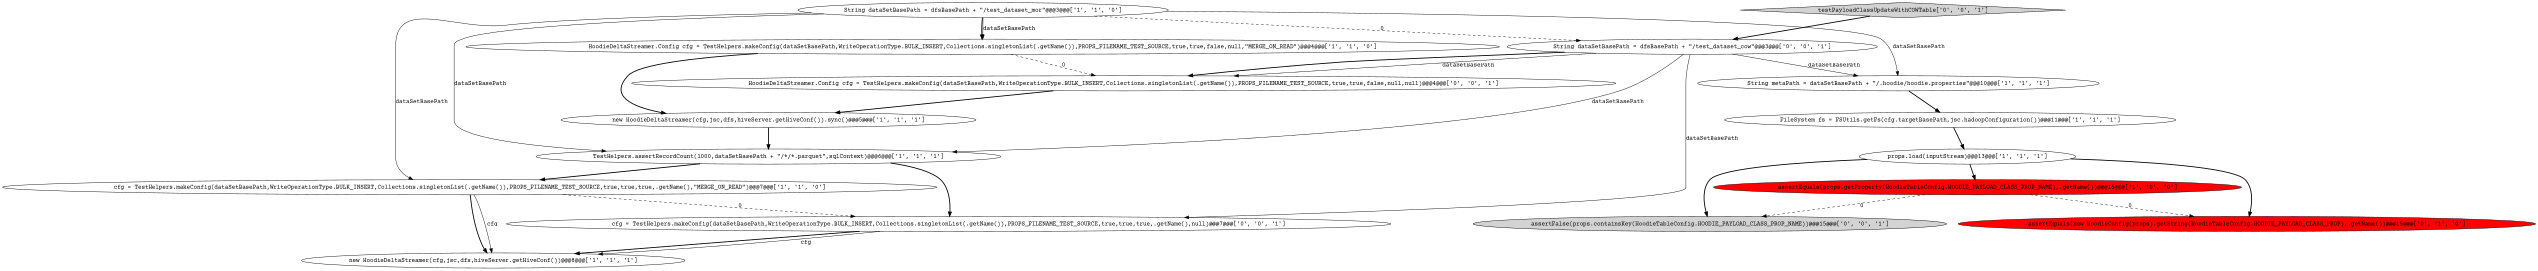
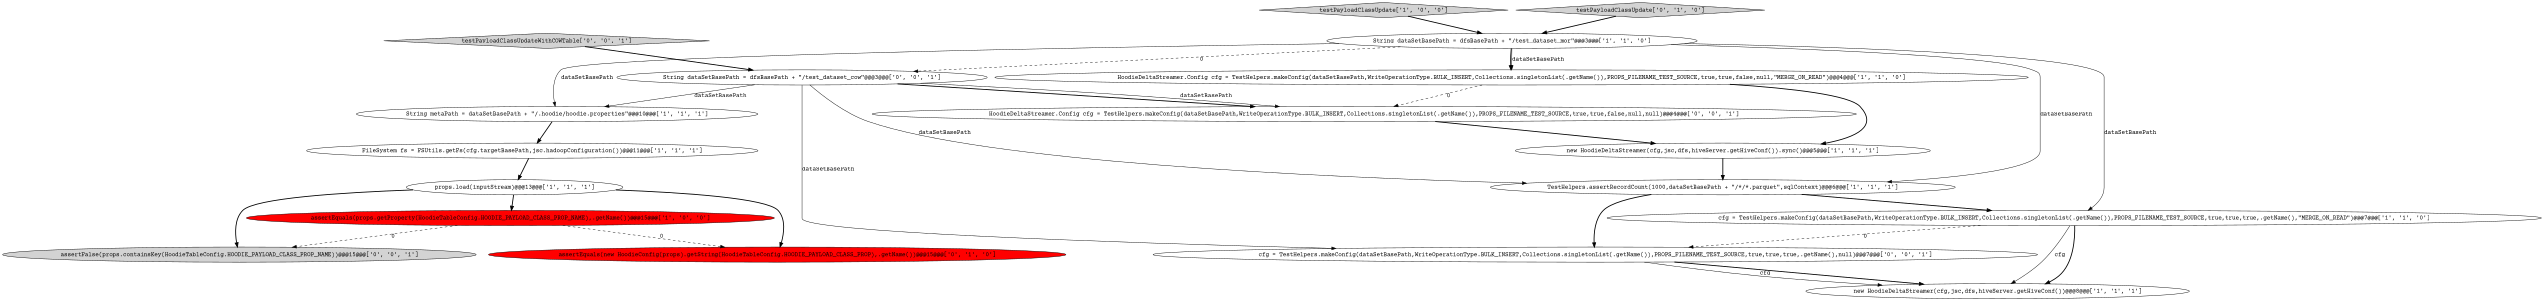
none -> (1384, 10)
none -> (1640, 10)
